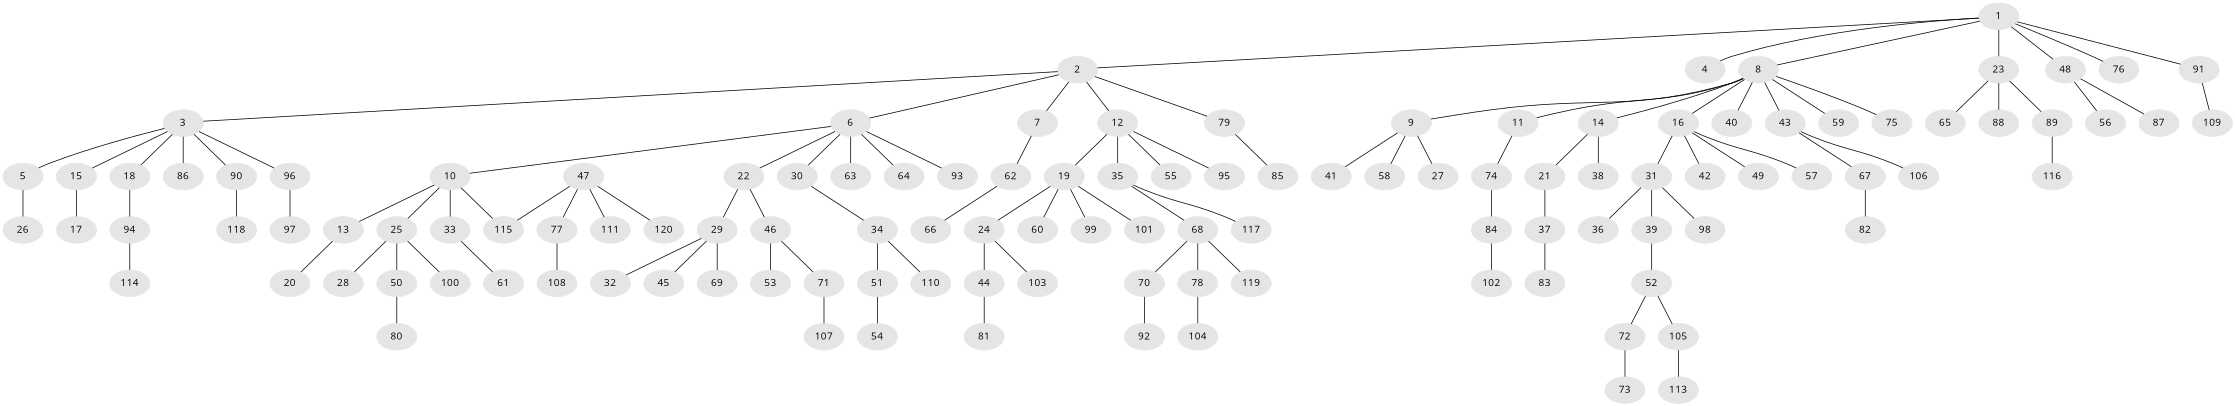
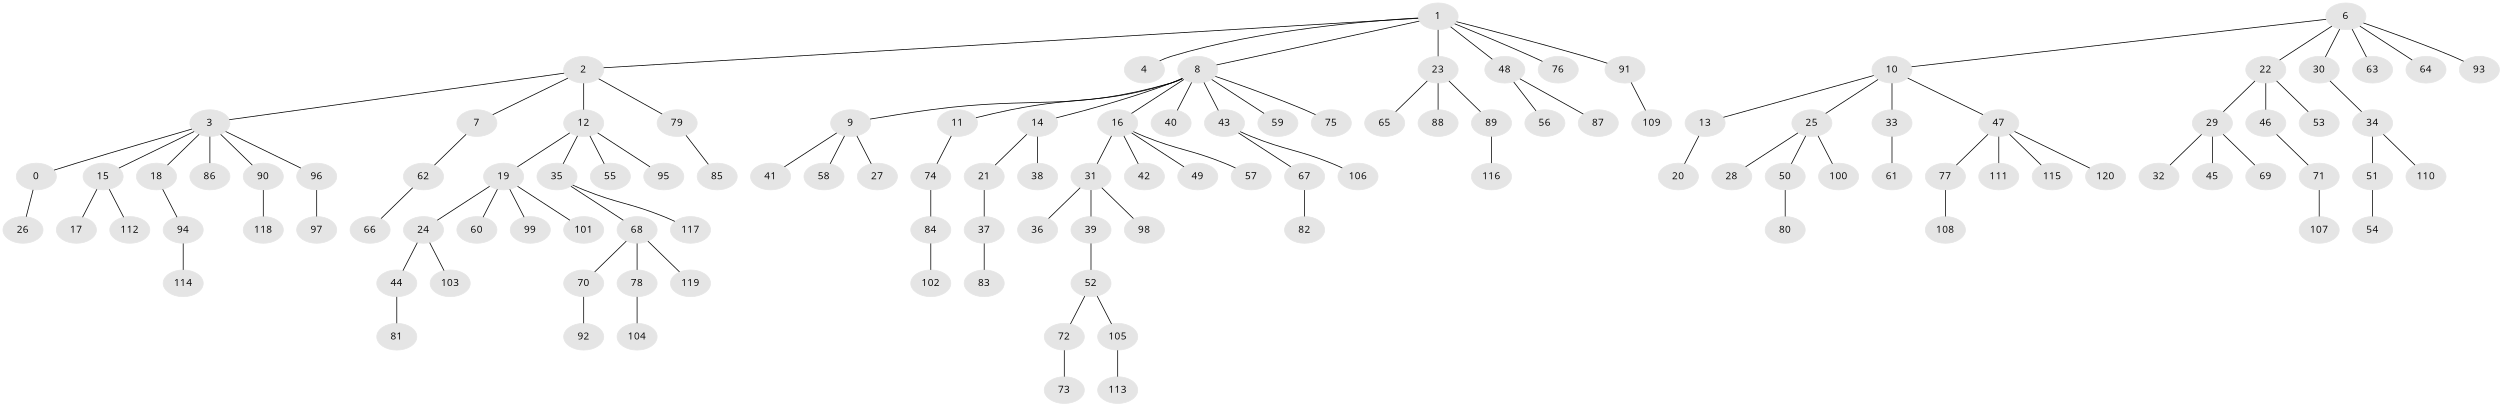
(964, 96) -> none
(23, 177) -> (36, 177)
(477, 203) -> (1945, 96)
none -> (130, 230)
(771, 257) -> (2292, 96)
